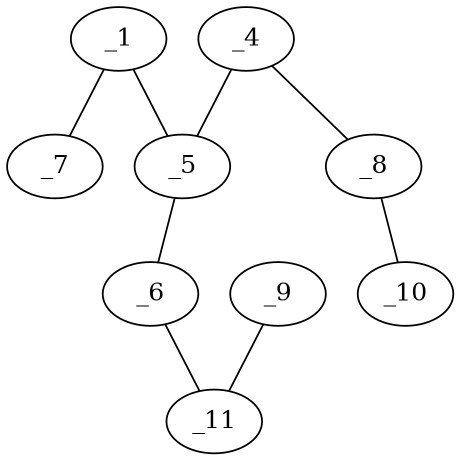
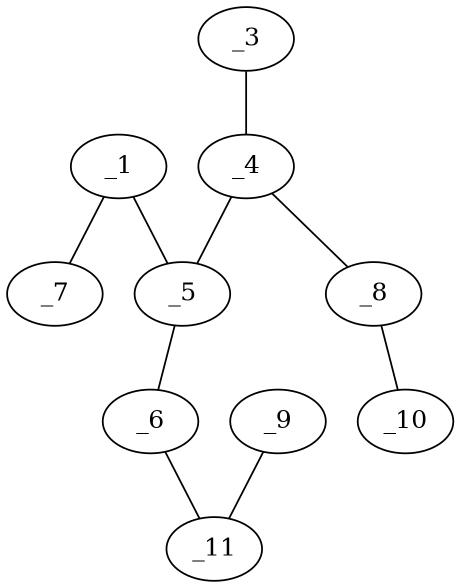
none -> (246, 39)
